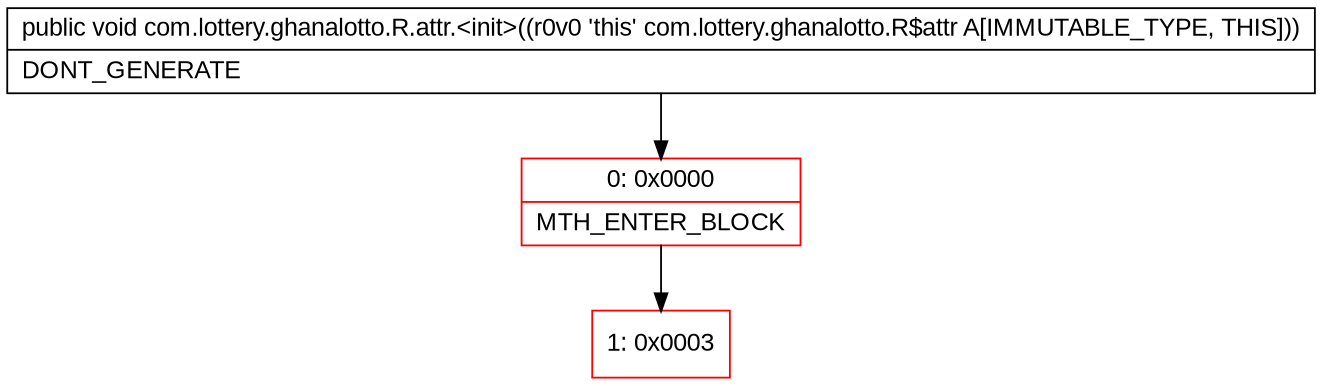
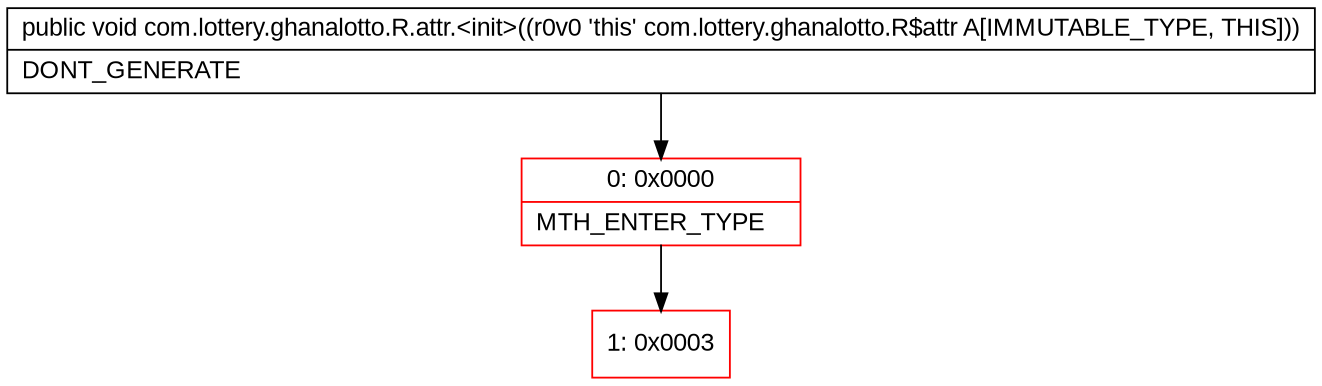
(661, 223) -> (651, 223)
